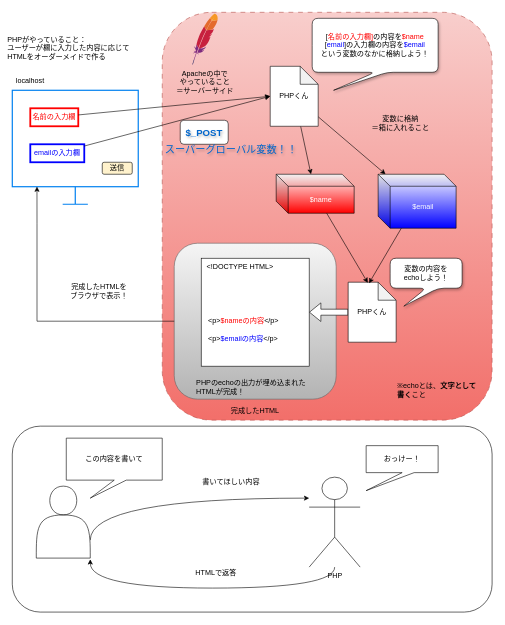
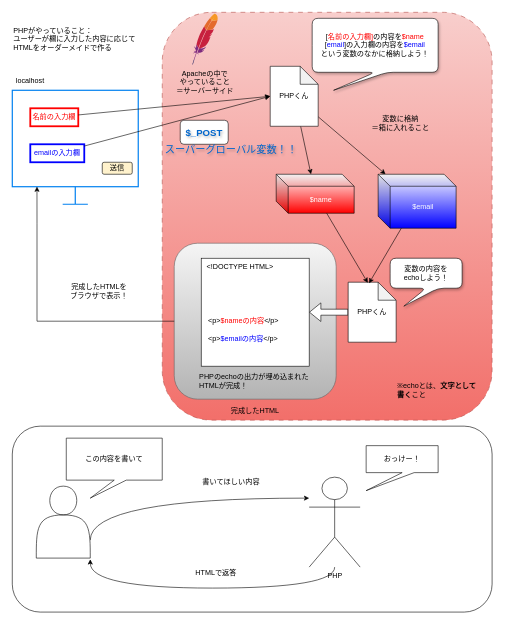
(75, 48) -> (81, 39)
(252, 387) -> (255, 381)
